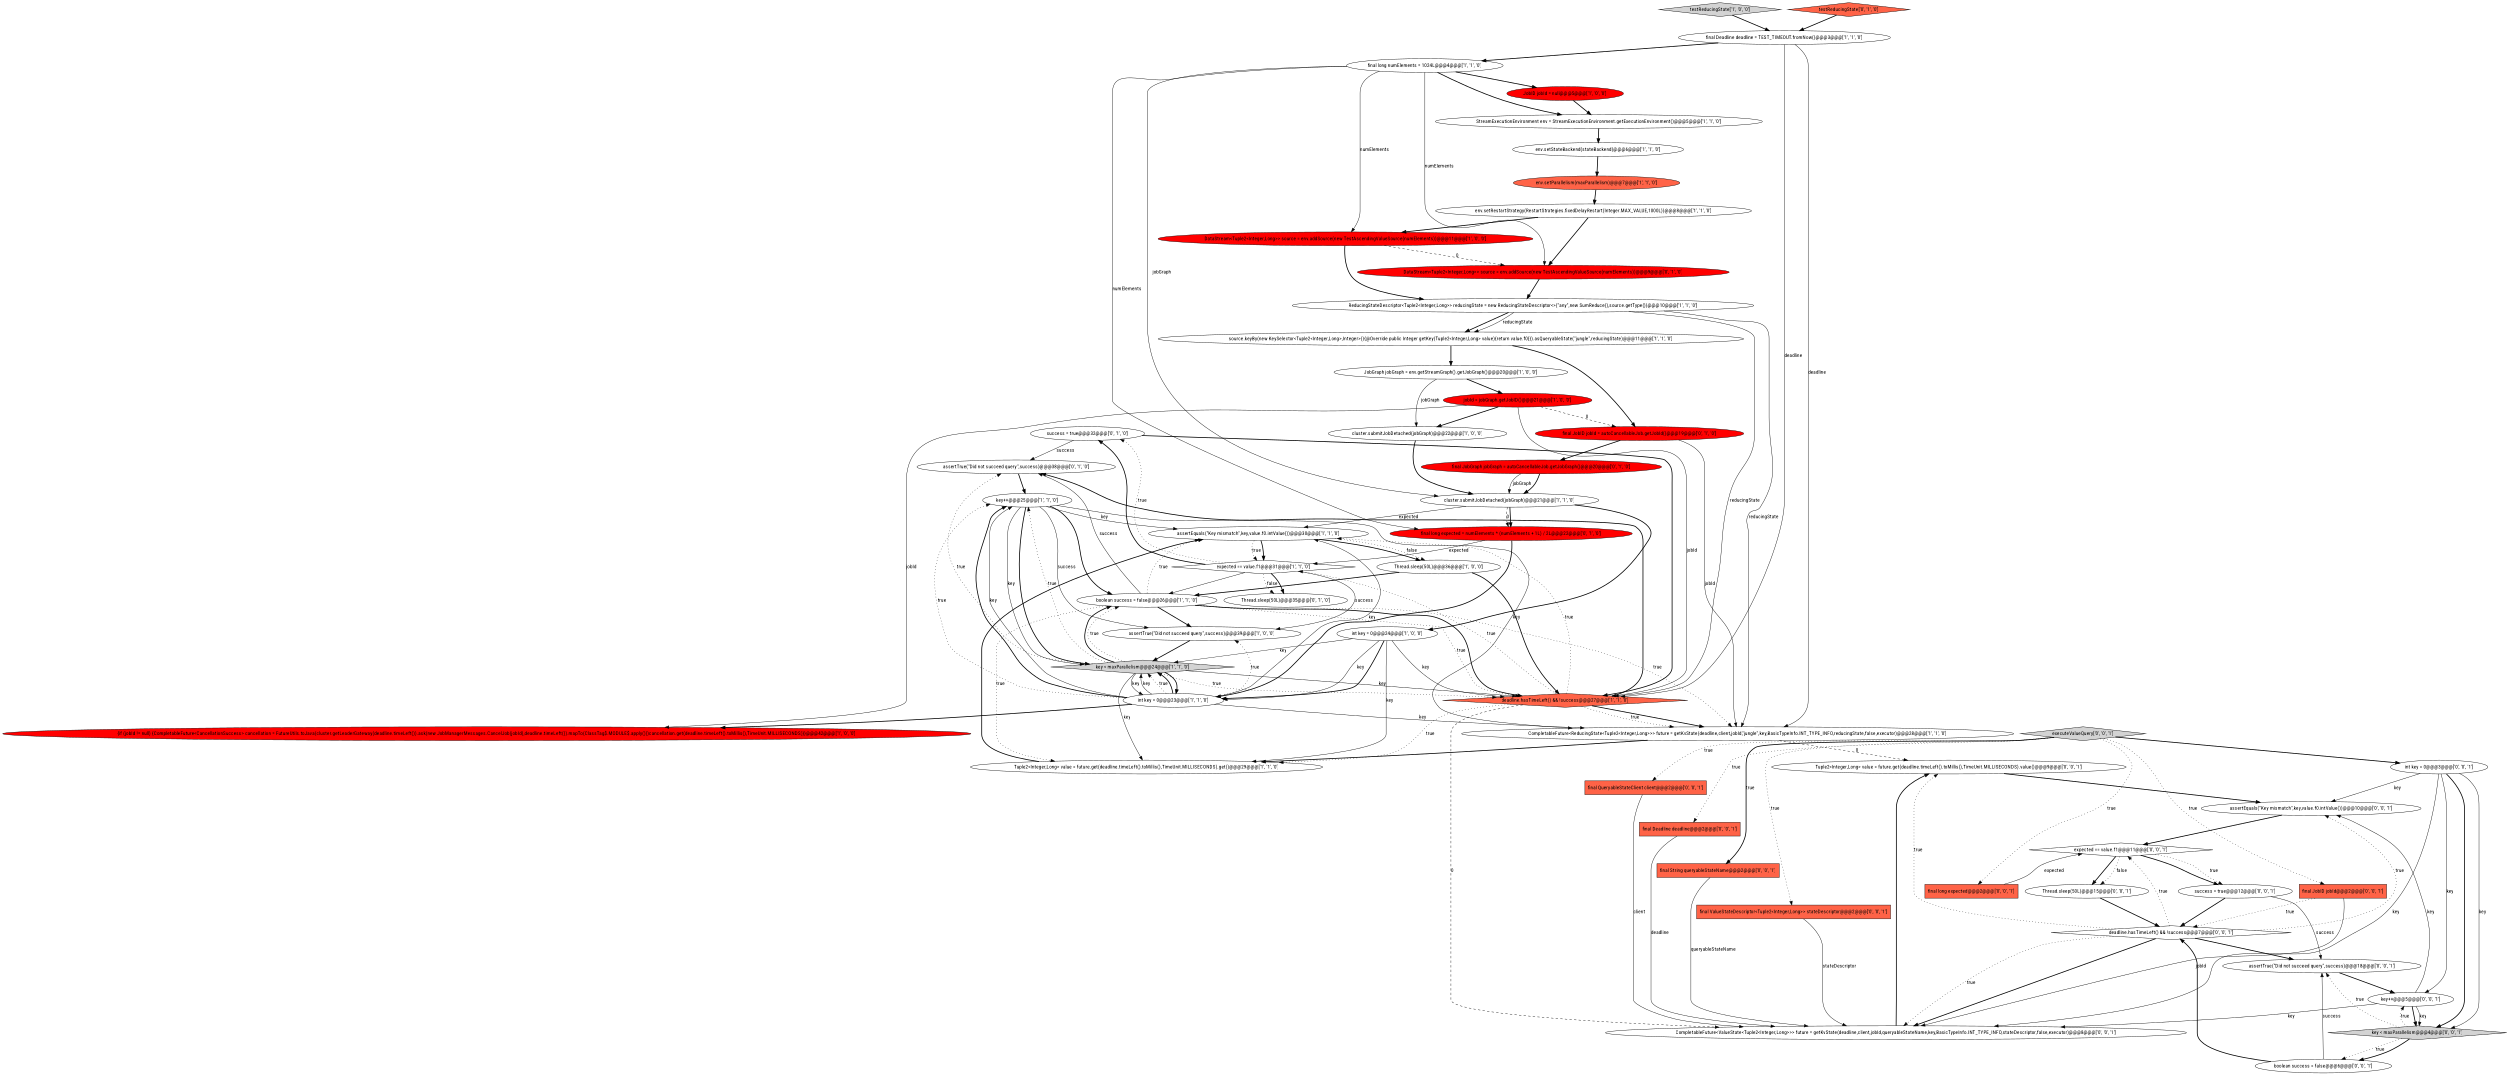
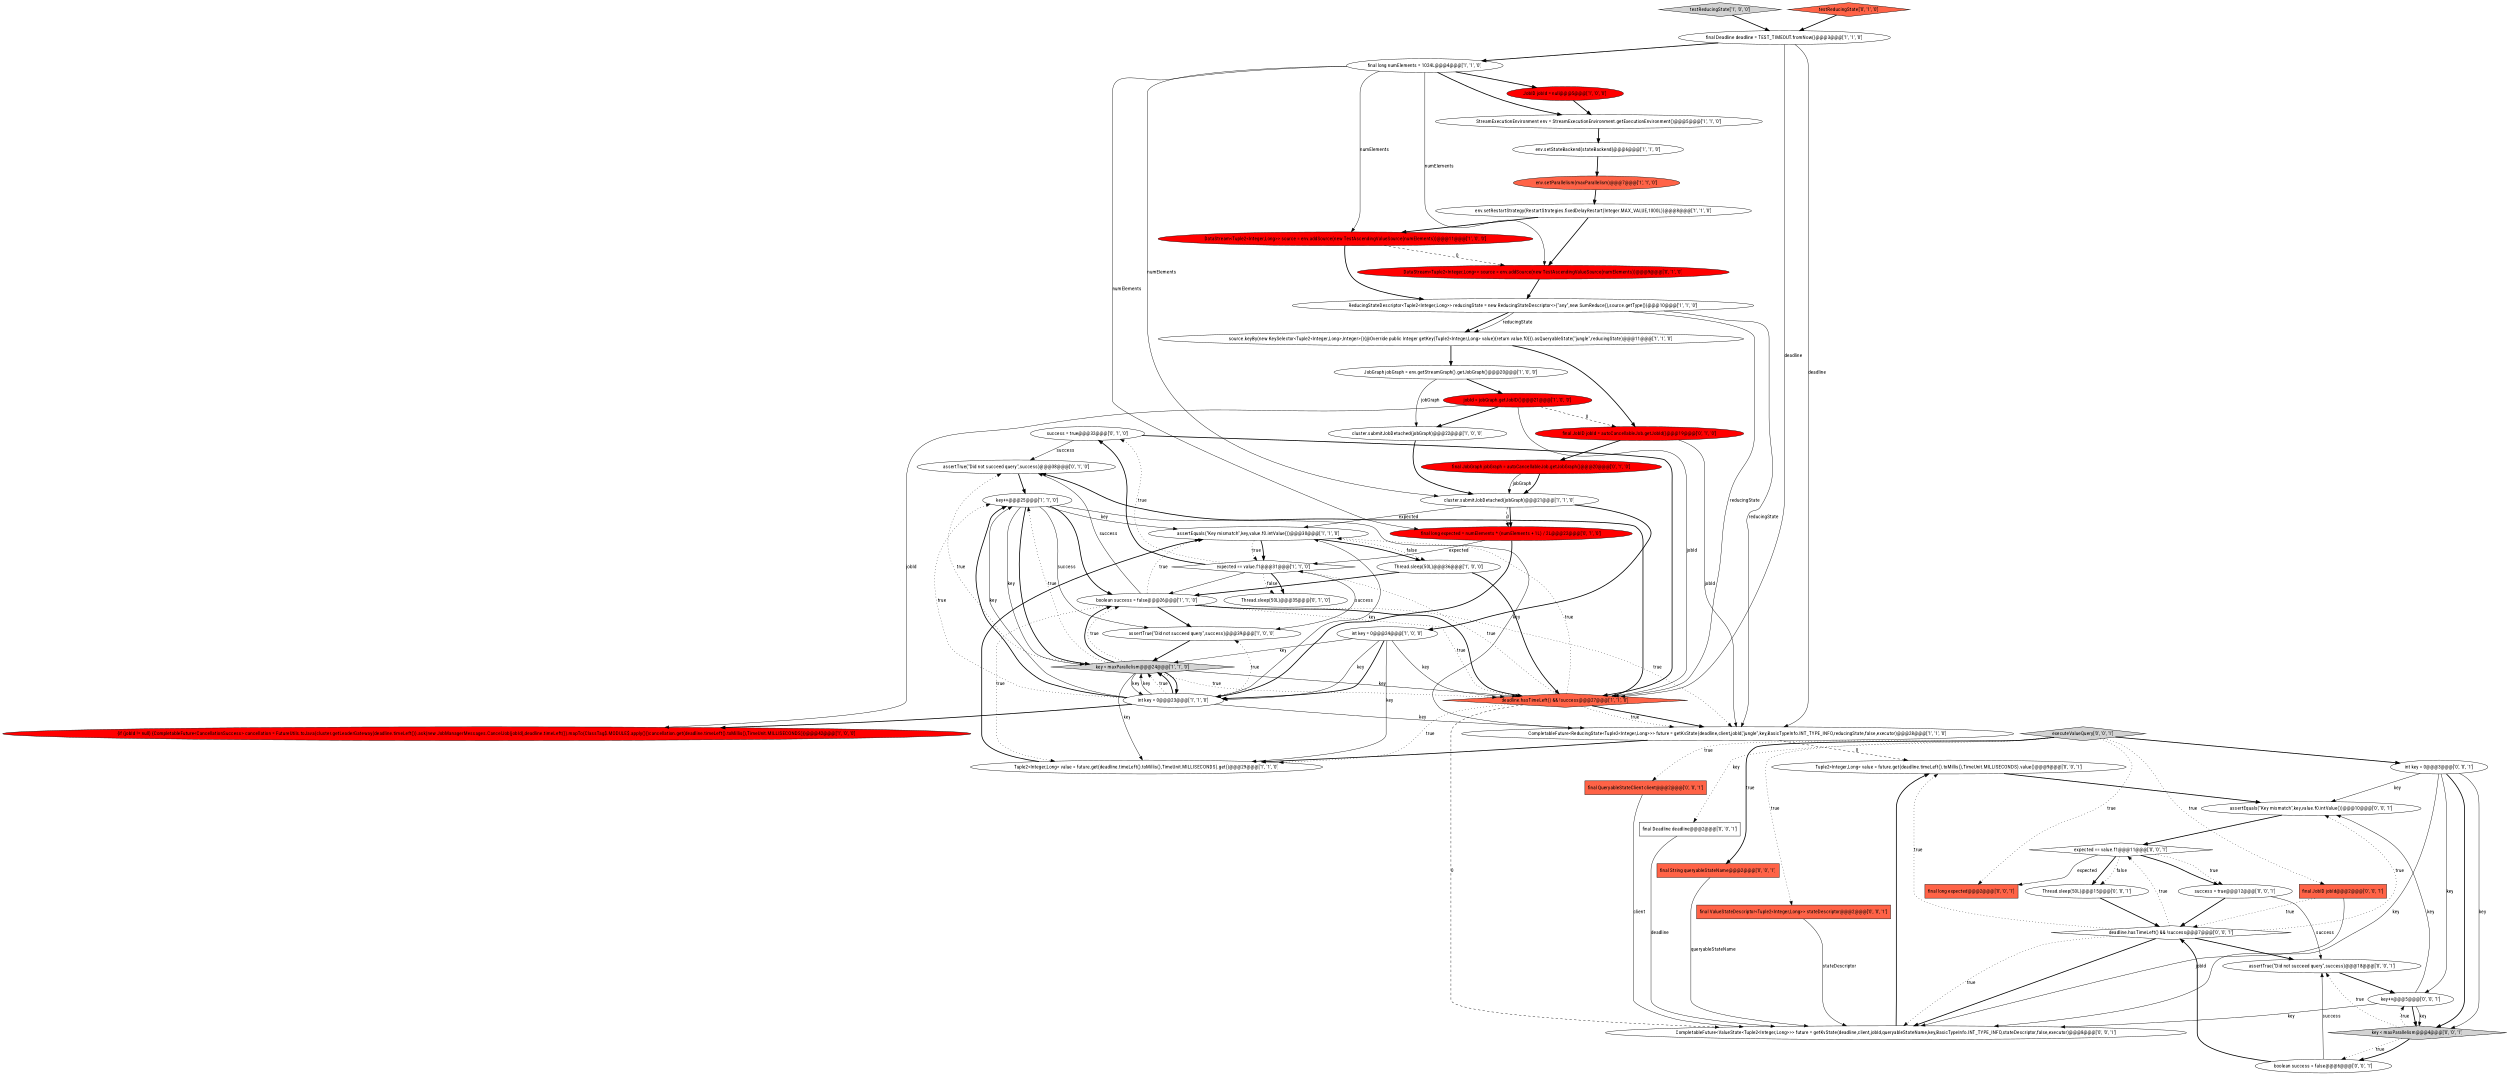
(1162, 272) -> (1162, 272)
(1736, 767) -> (1736, 767)
(1690, 829) -> (1690, 829)
(2040, 866) -> (2064, 878)
